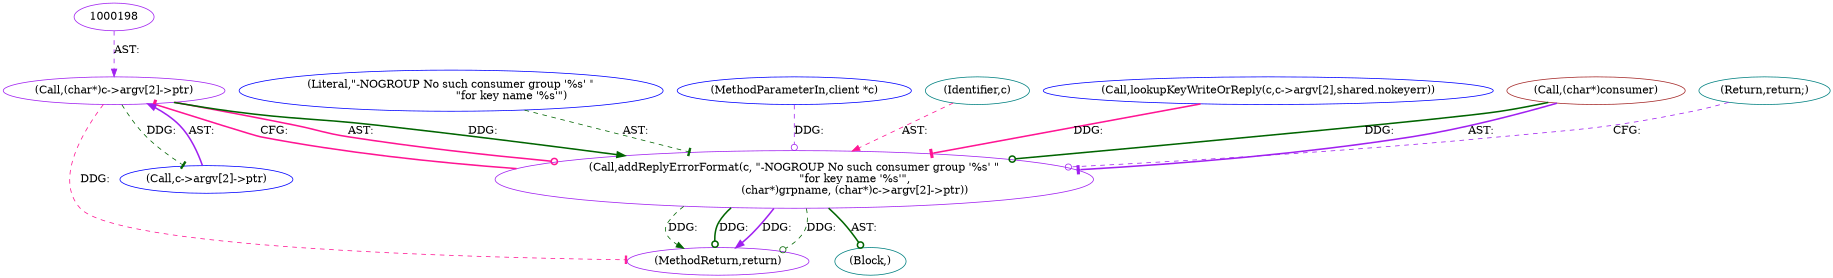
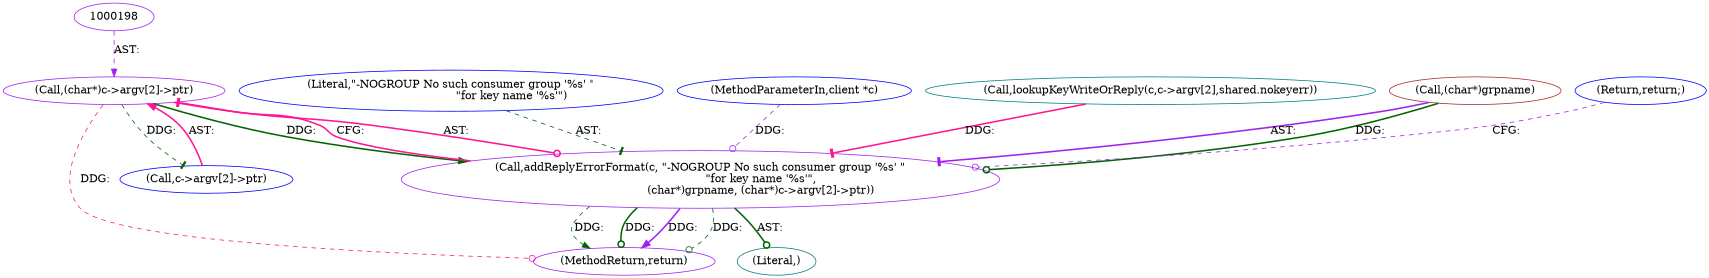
(977, 91) -> none
(1268, 91) -> (1151, 91)
(1596, 91) -> (1475, 91)
(1765, 91) -> (1641, 91)
(185, 131) -> (185, 131)
(292, 247) -> (245, 242)
(870, 261) -> (777, 261)
